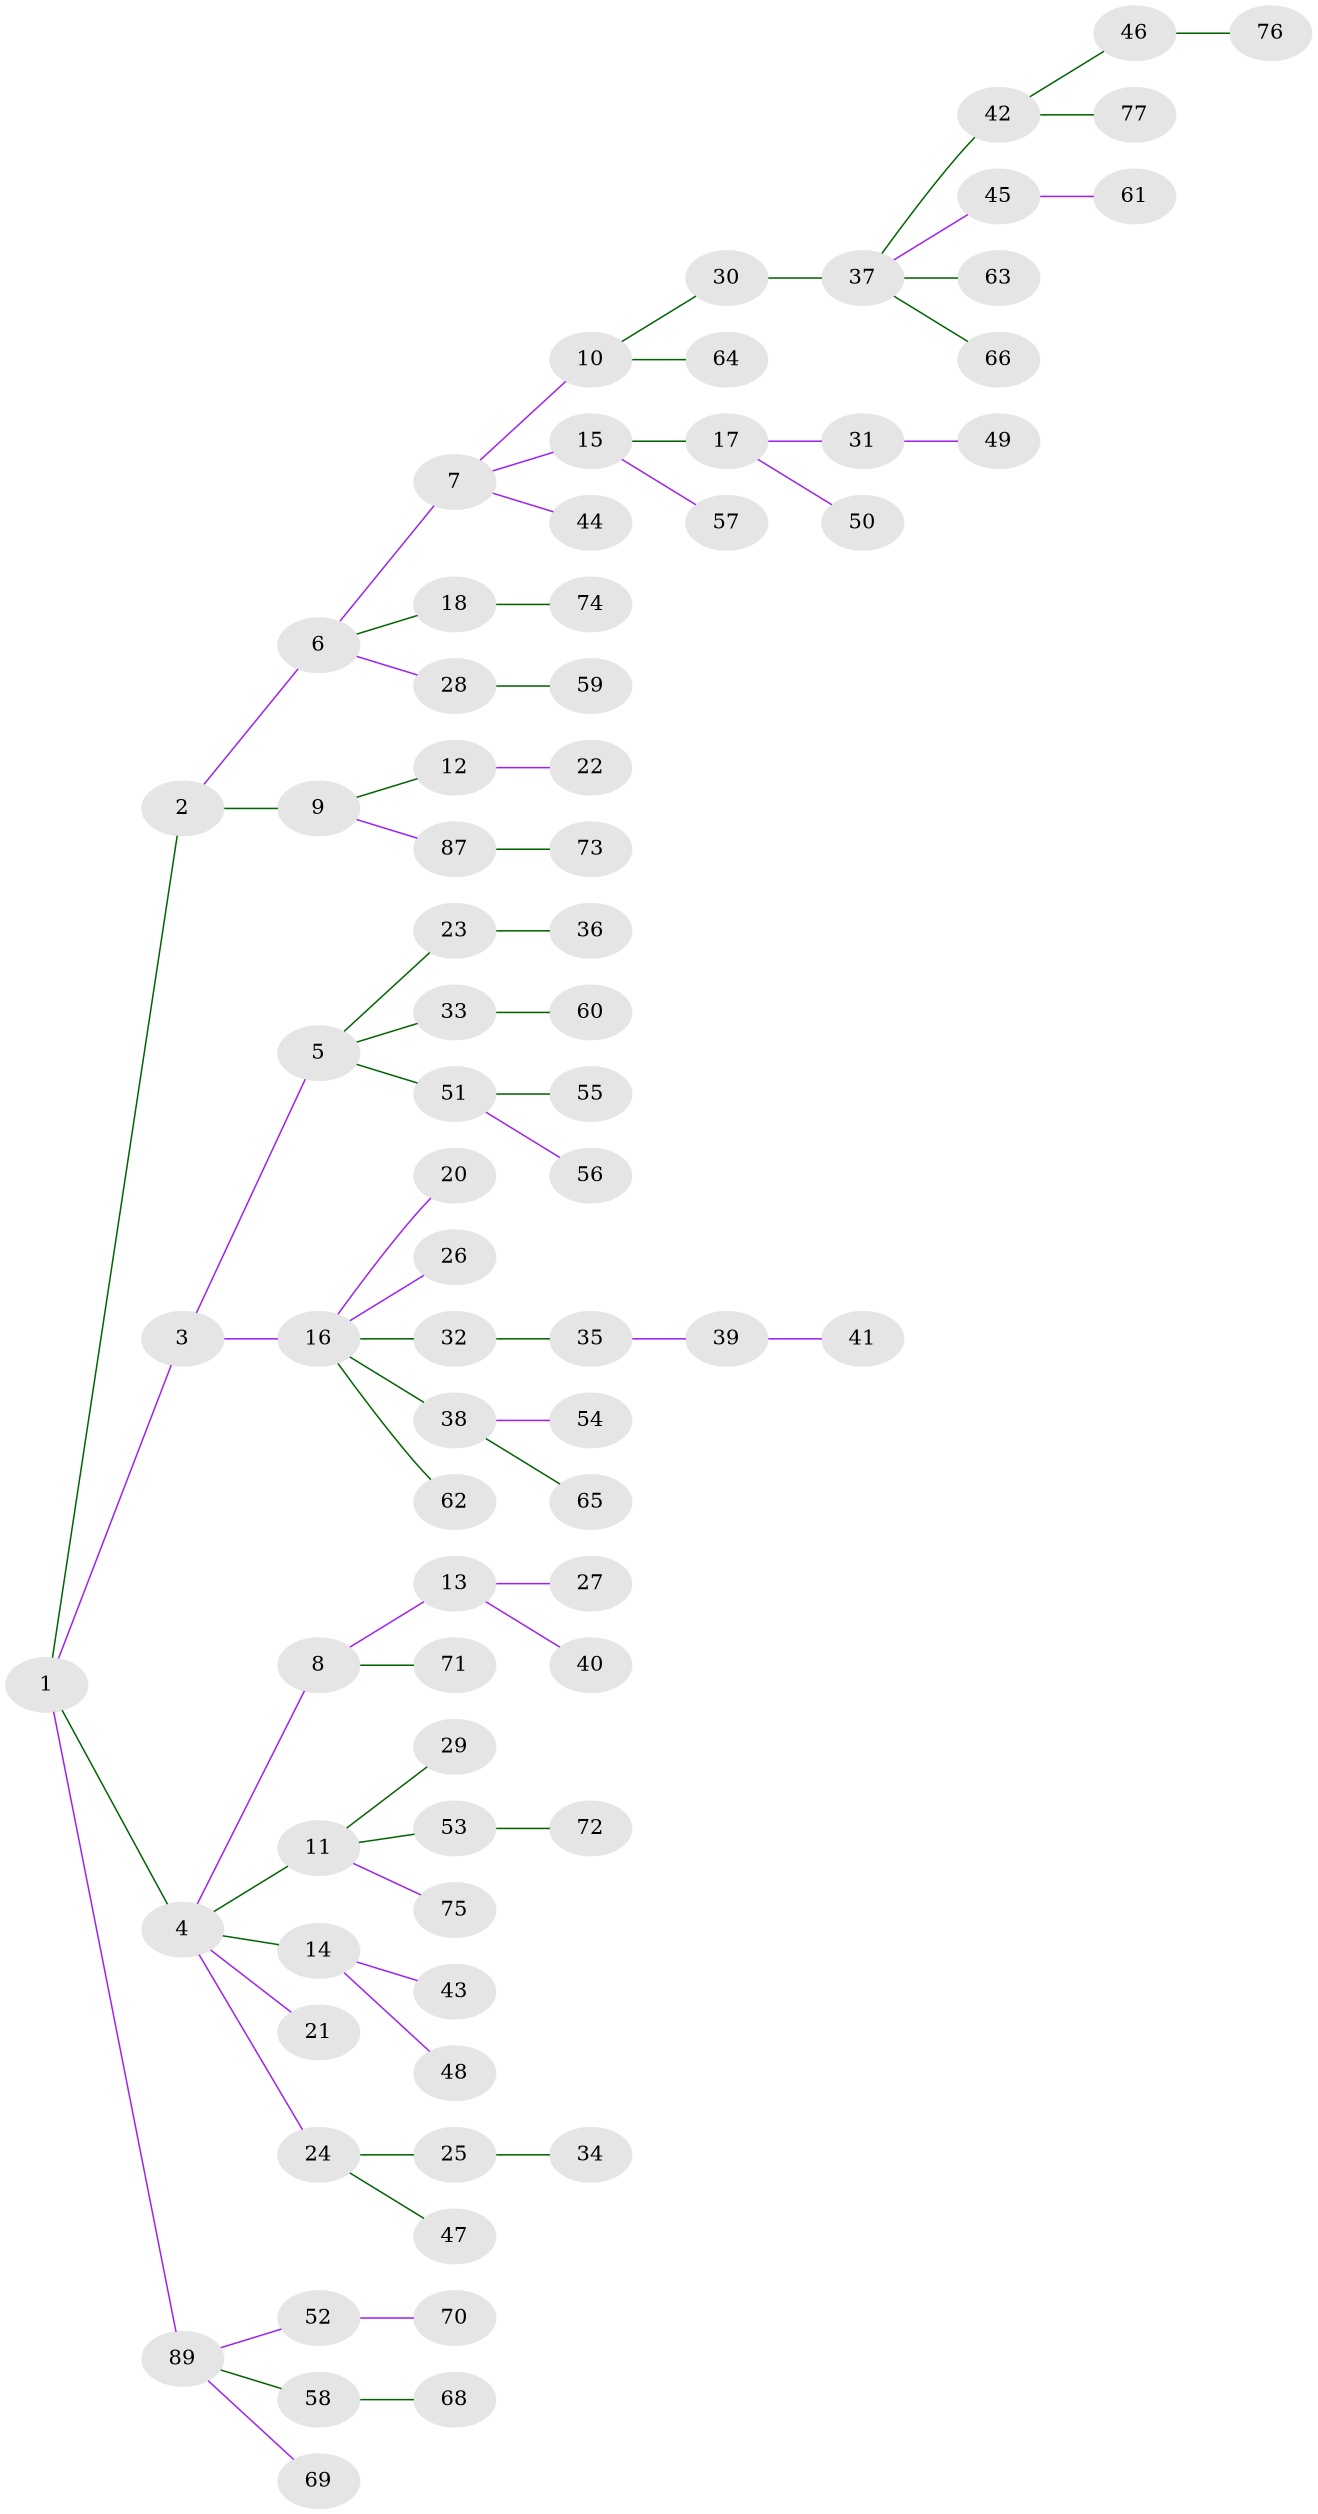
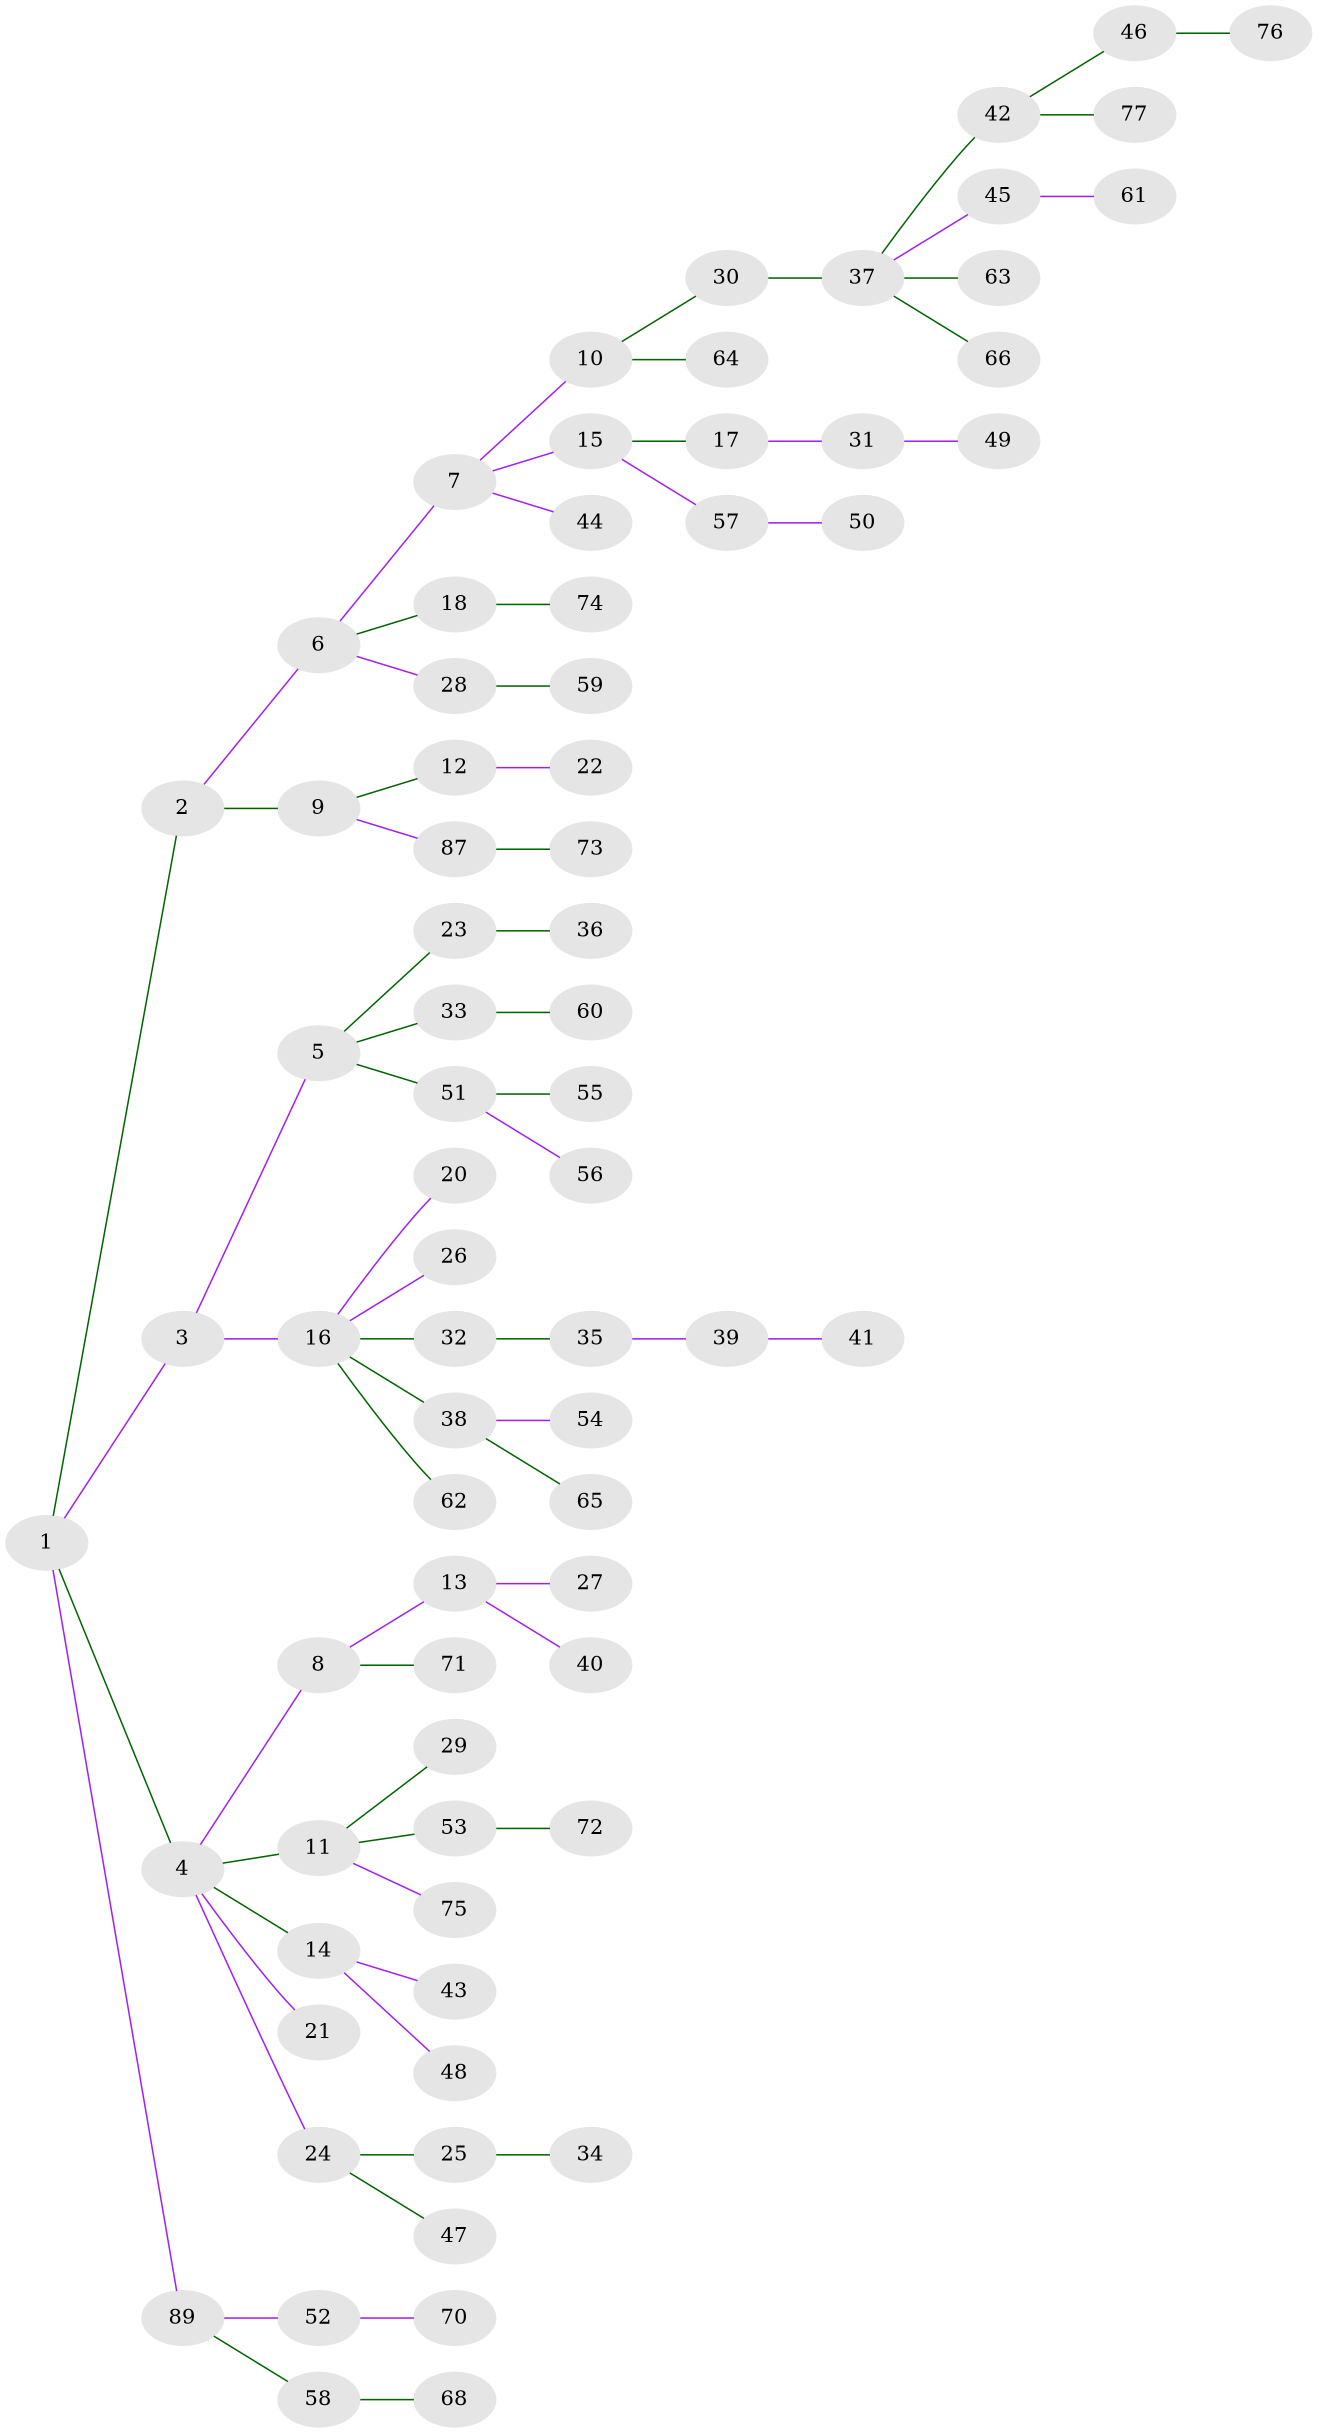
(795, 482) -> (795, 523)
(319, 2481) -> none
